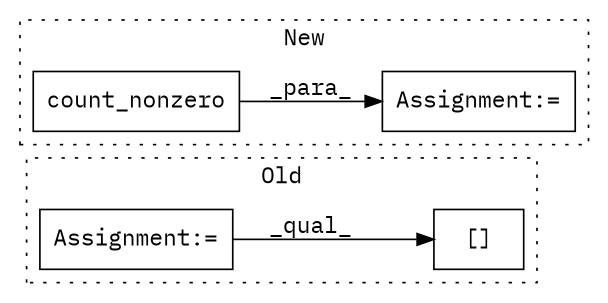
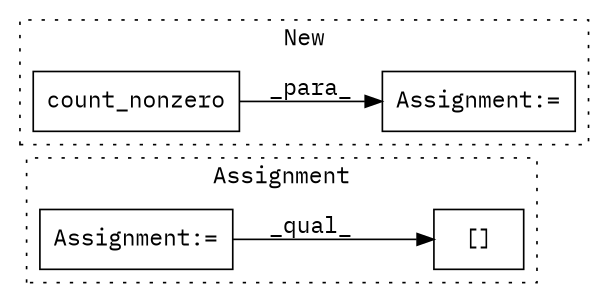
(282, 177) -> (282, 177)
